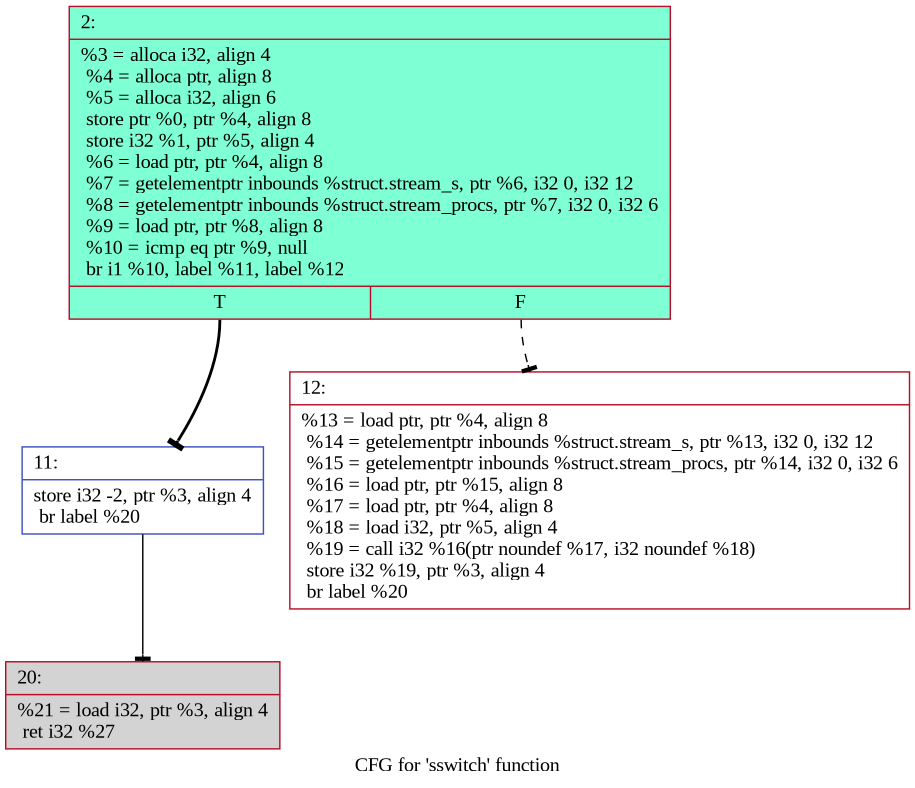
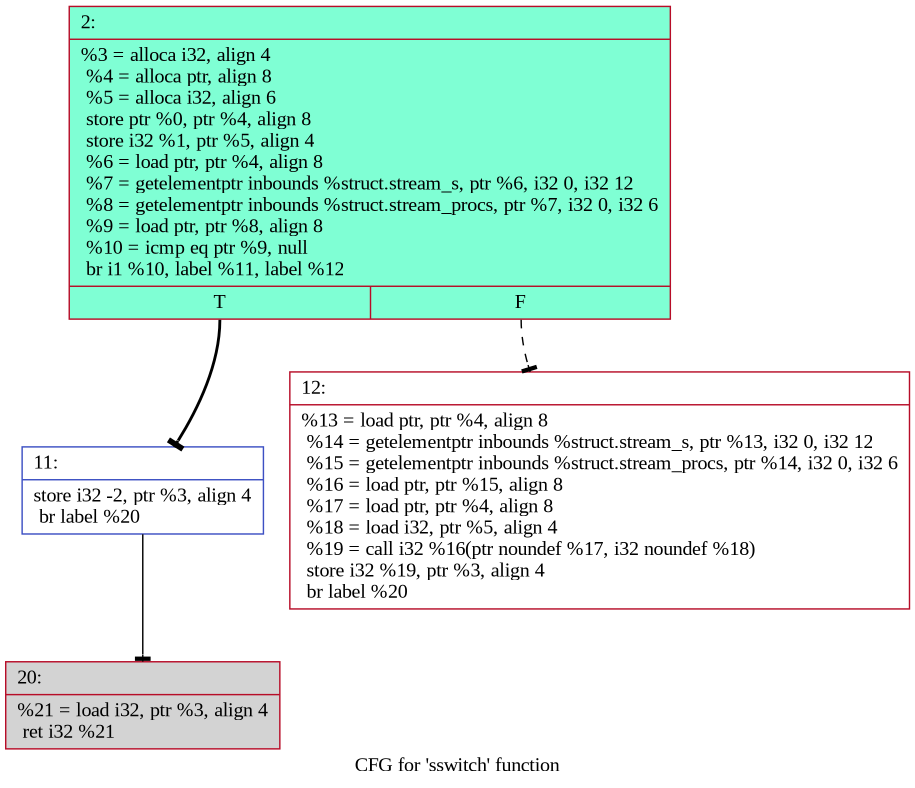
(66, 732) -> (66, 732)
